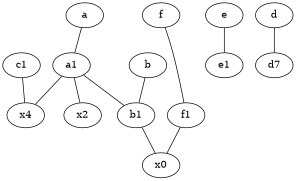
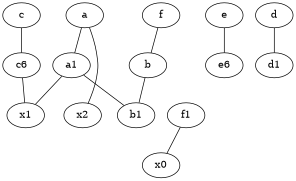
none -> (22, 15)
(22, 65) -> (22, 65)
(176, 65) -> (154, 40)
(224, 65) -> (224, 65)
(274, 65) -> (274, 65)
(77, 90) -> (98, 66)
(26, 115) -> (26, 115)
(149, 140) -> none
